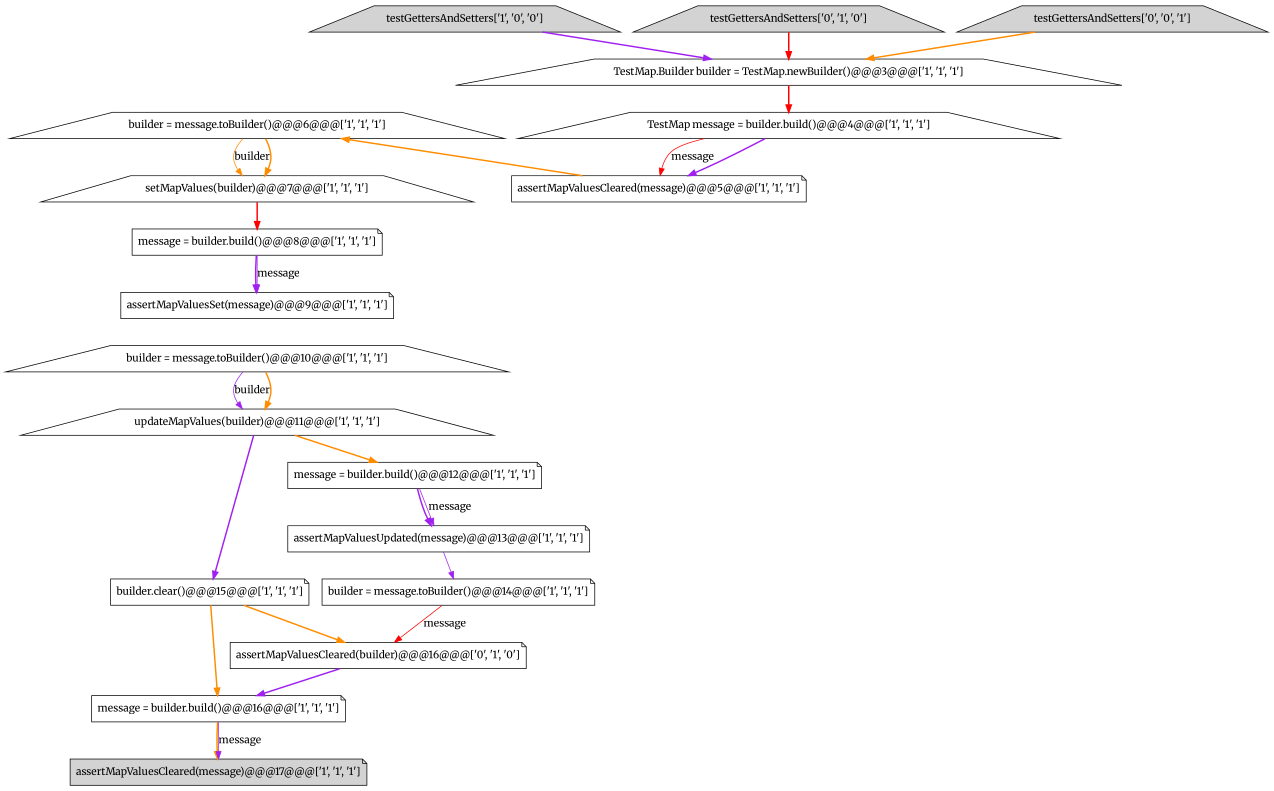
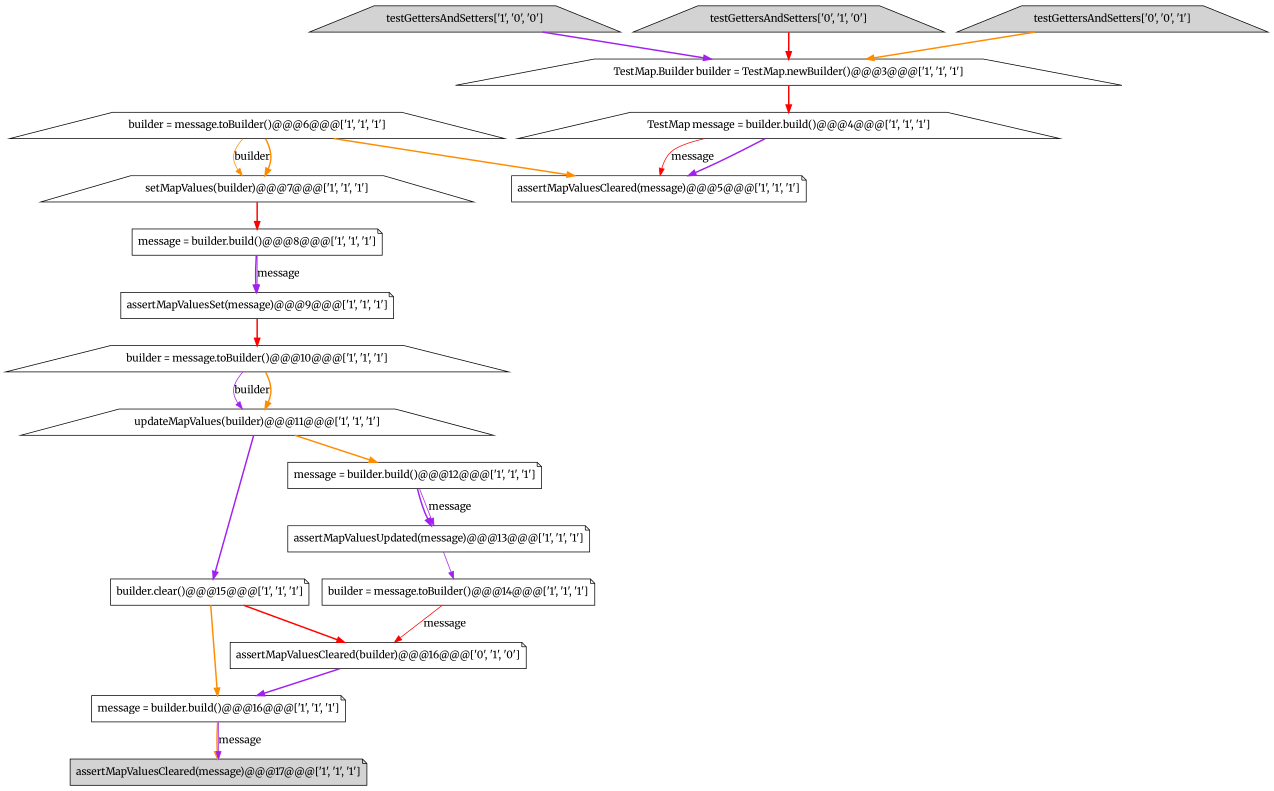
(466, 158) -> (450, 157)
none -> (257, 329)
(290, 623) -> (290, 623)
